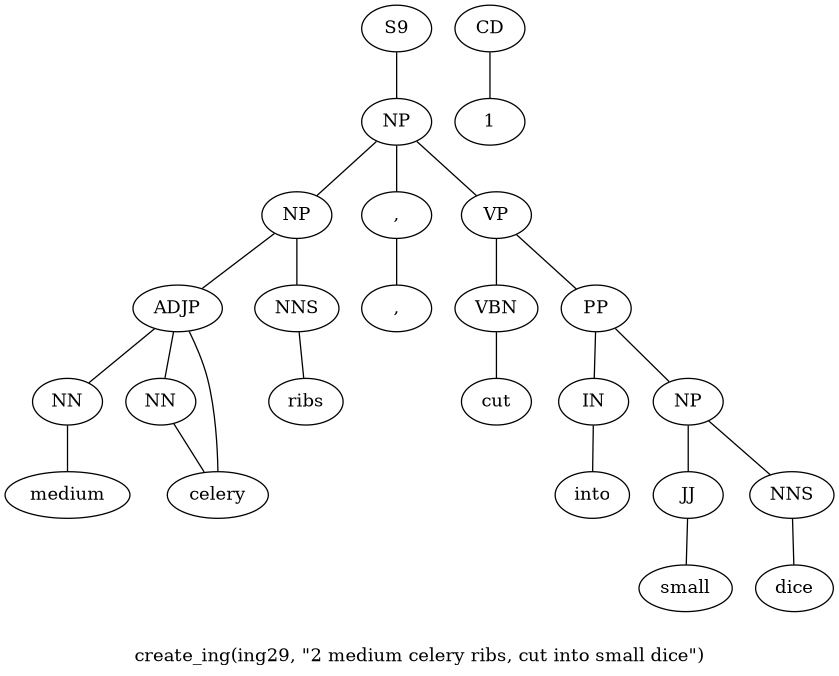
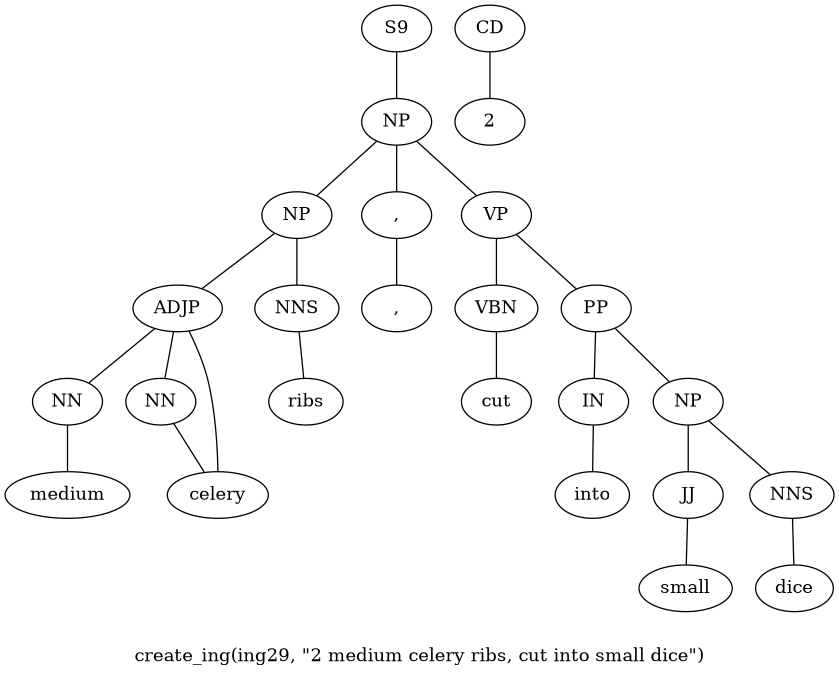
(490, 122) -> (490, 122)
